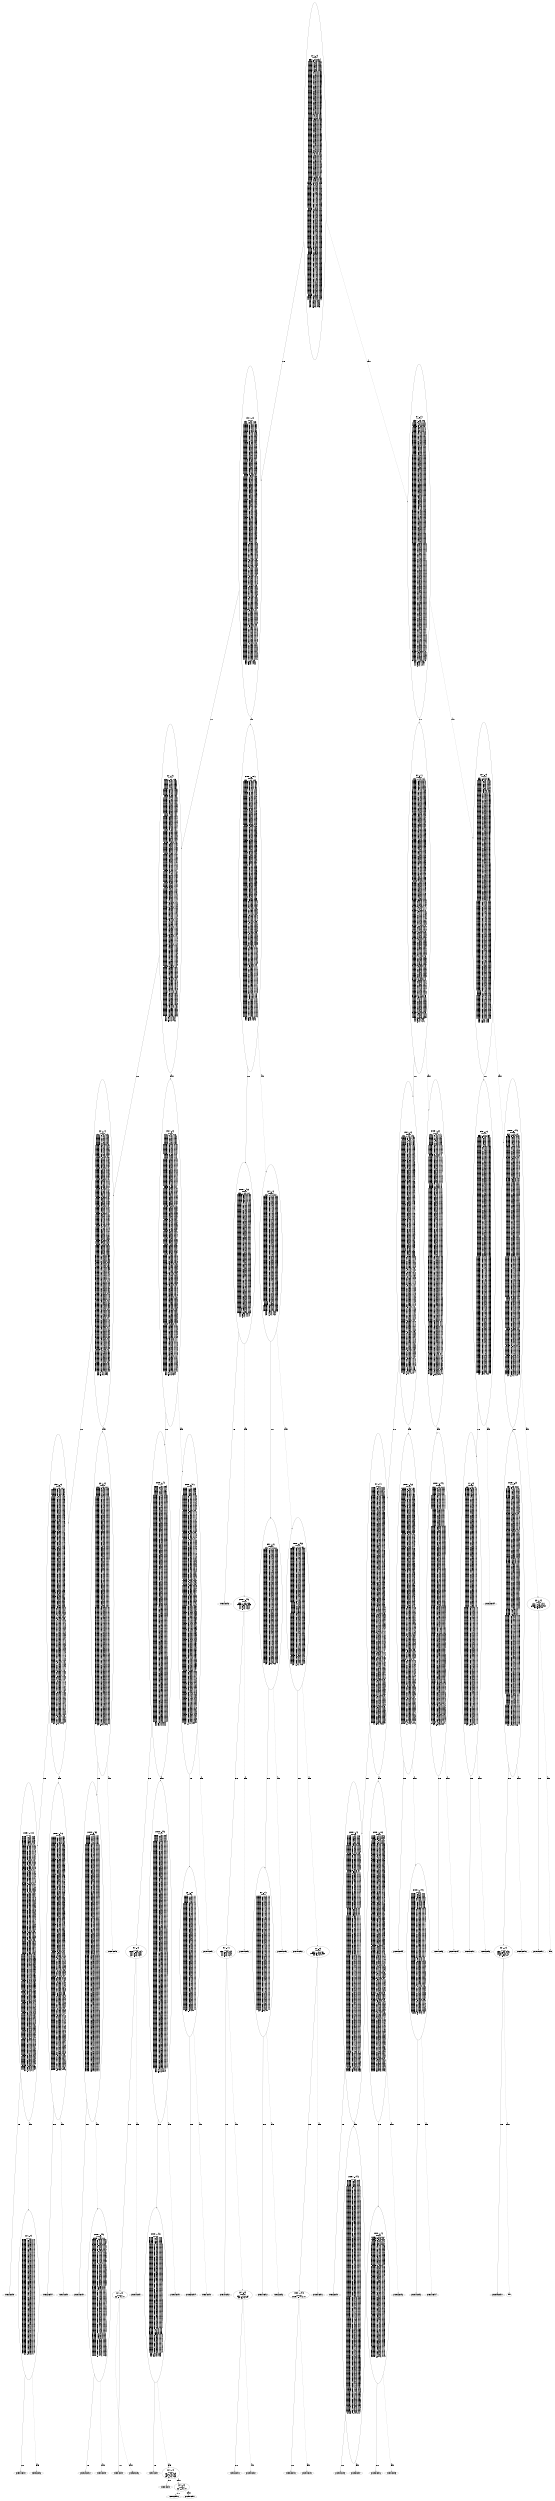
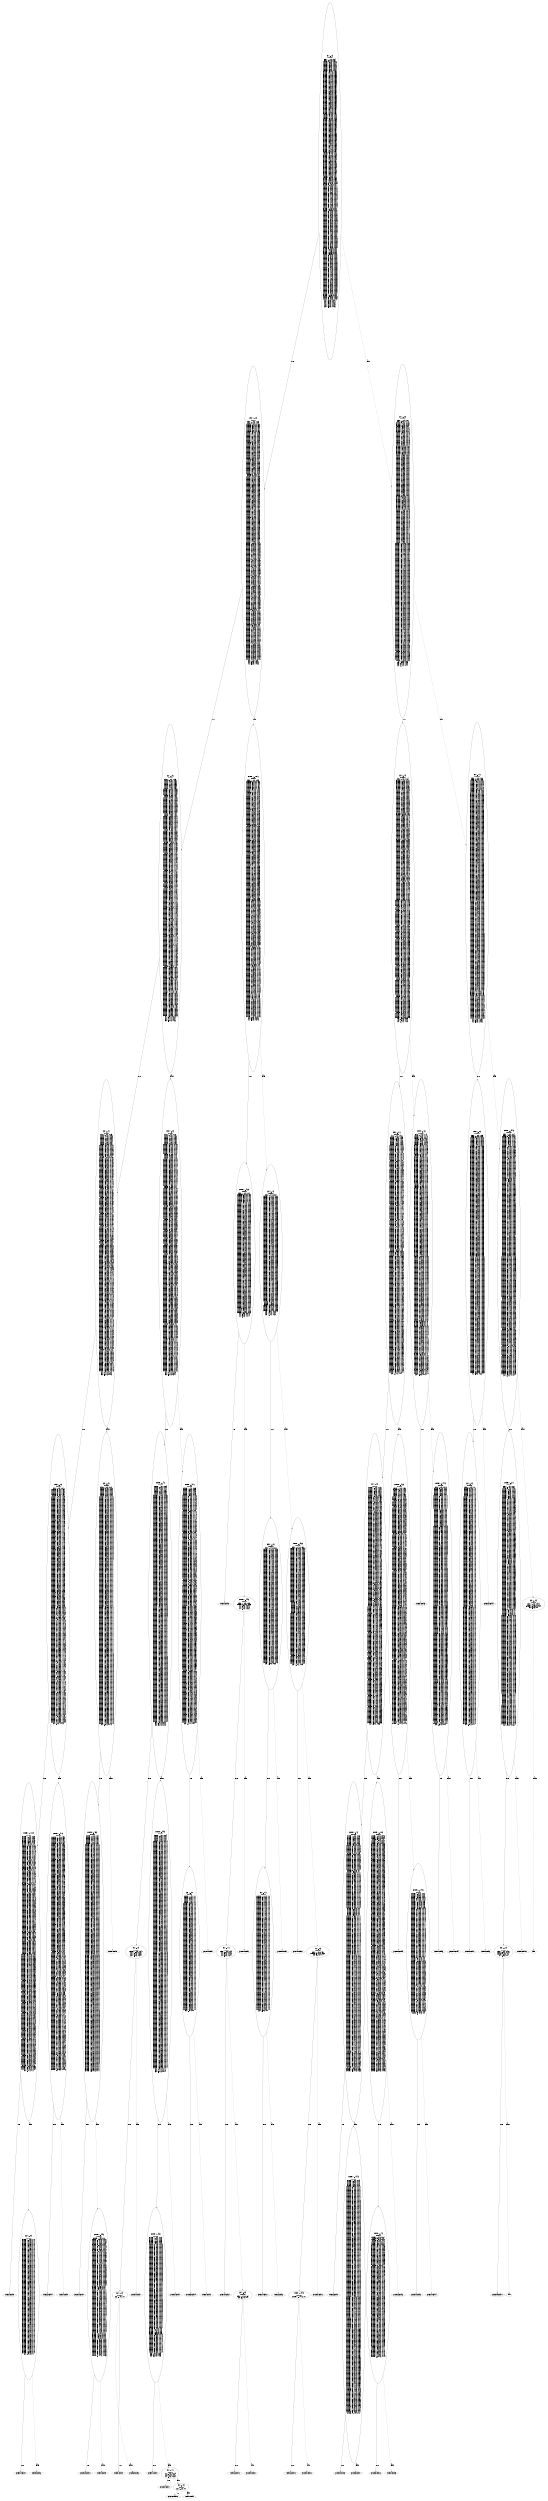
none -> (420, 1604)
(538, 1952) -> none
